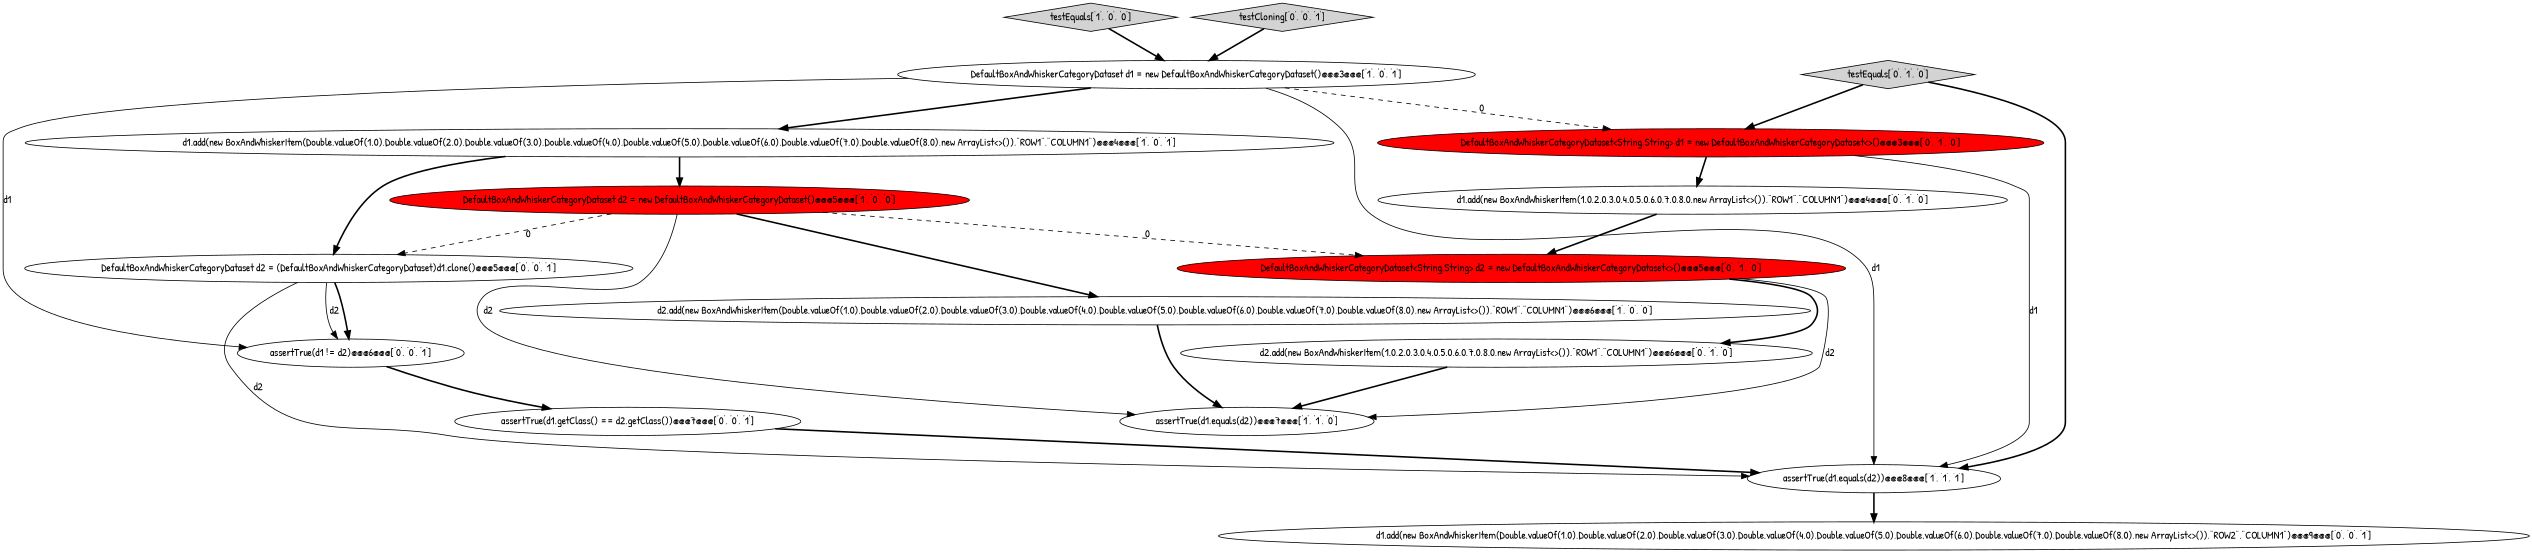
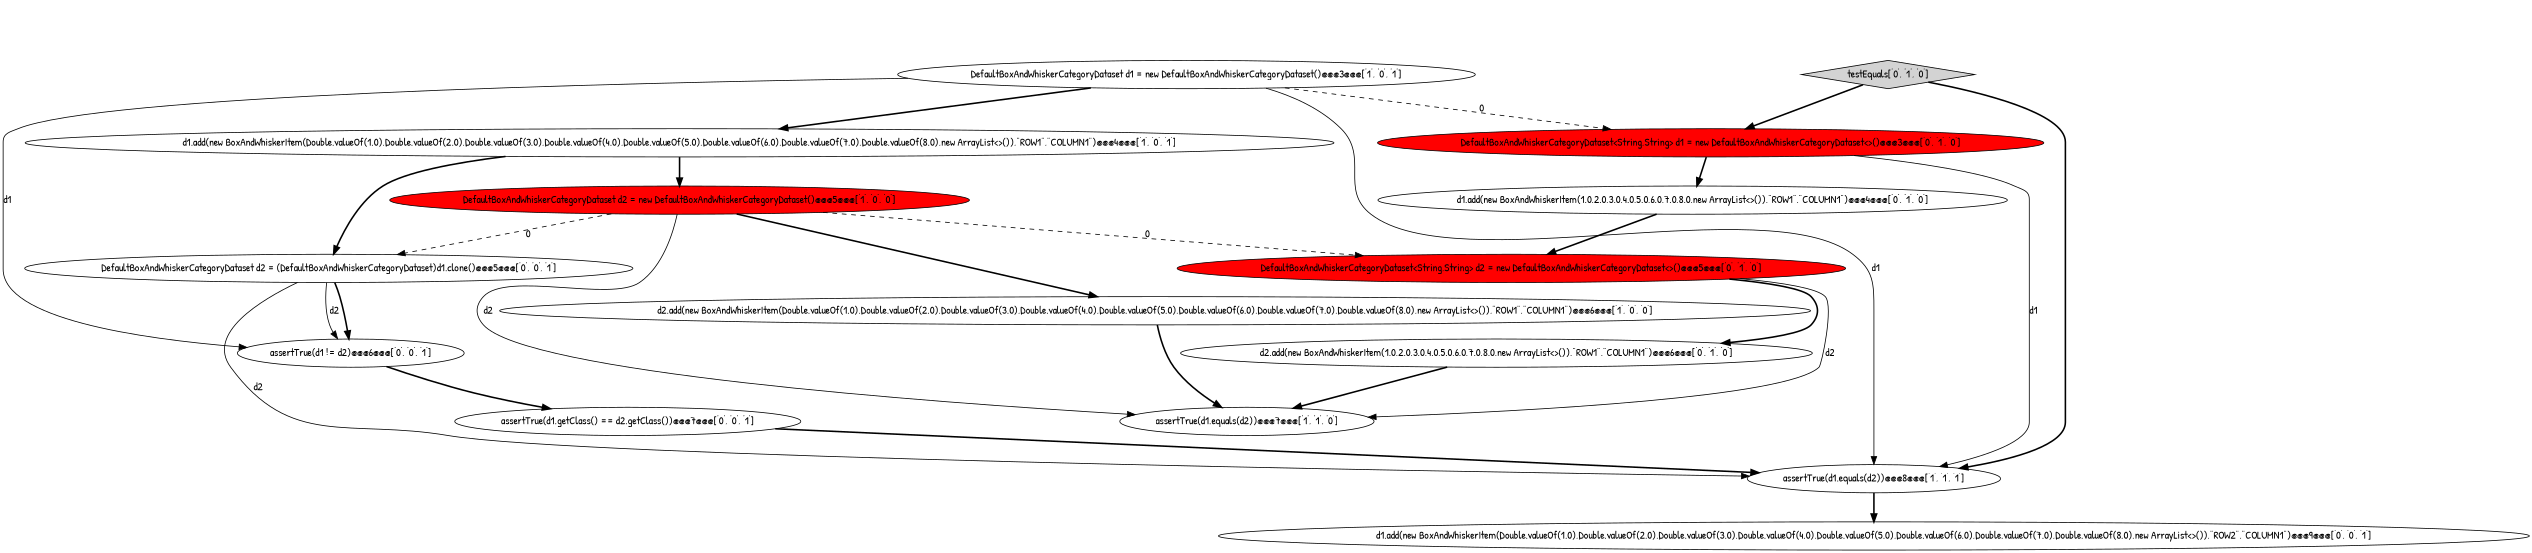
(1091, 17) -> none
(1282, 17) -> none
